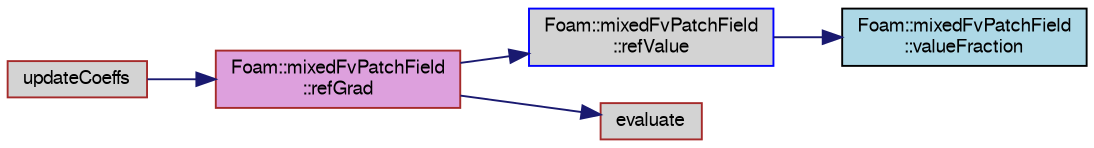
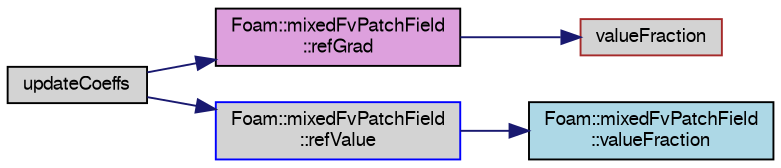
(485, 60) -> (172, 102)
(77, 79) -> (77, 85)
(338, 79) -> (338, 37)
(651, 121) -> (651, 37)
